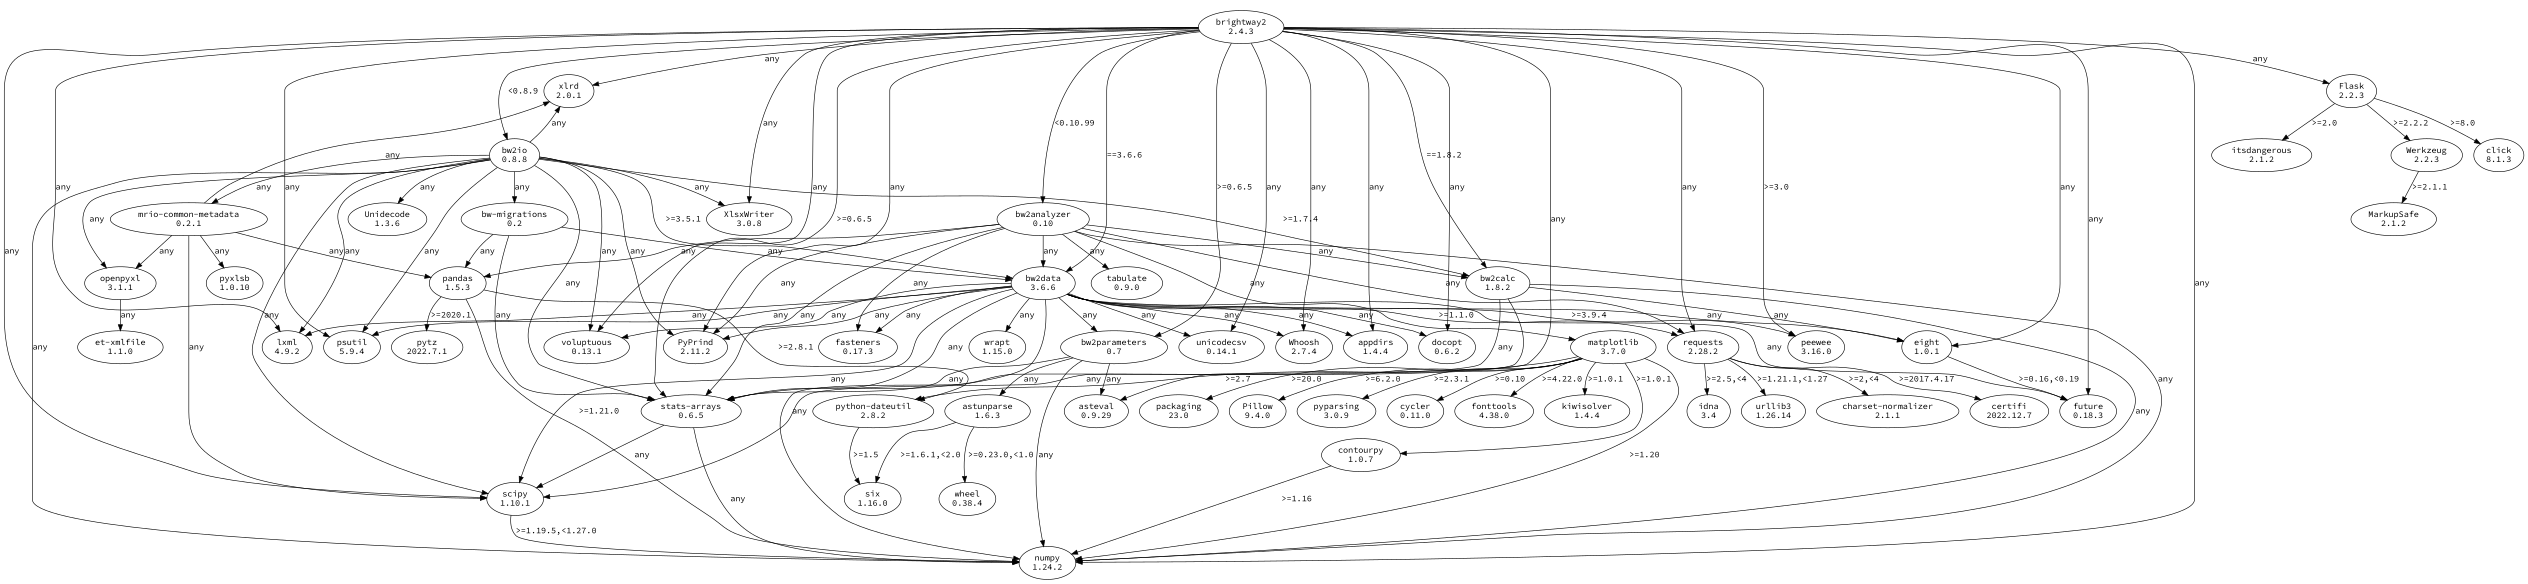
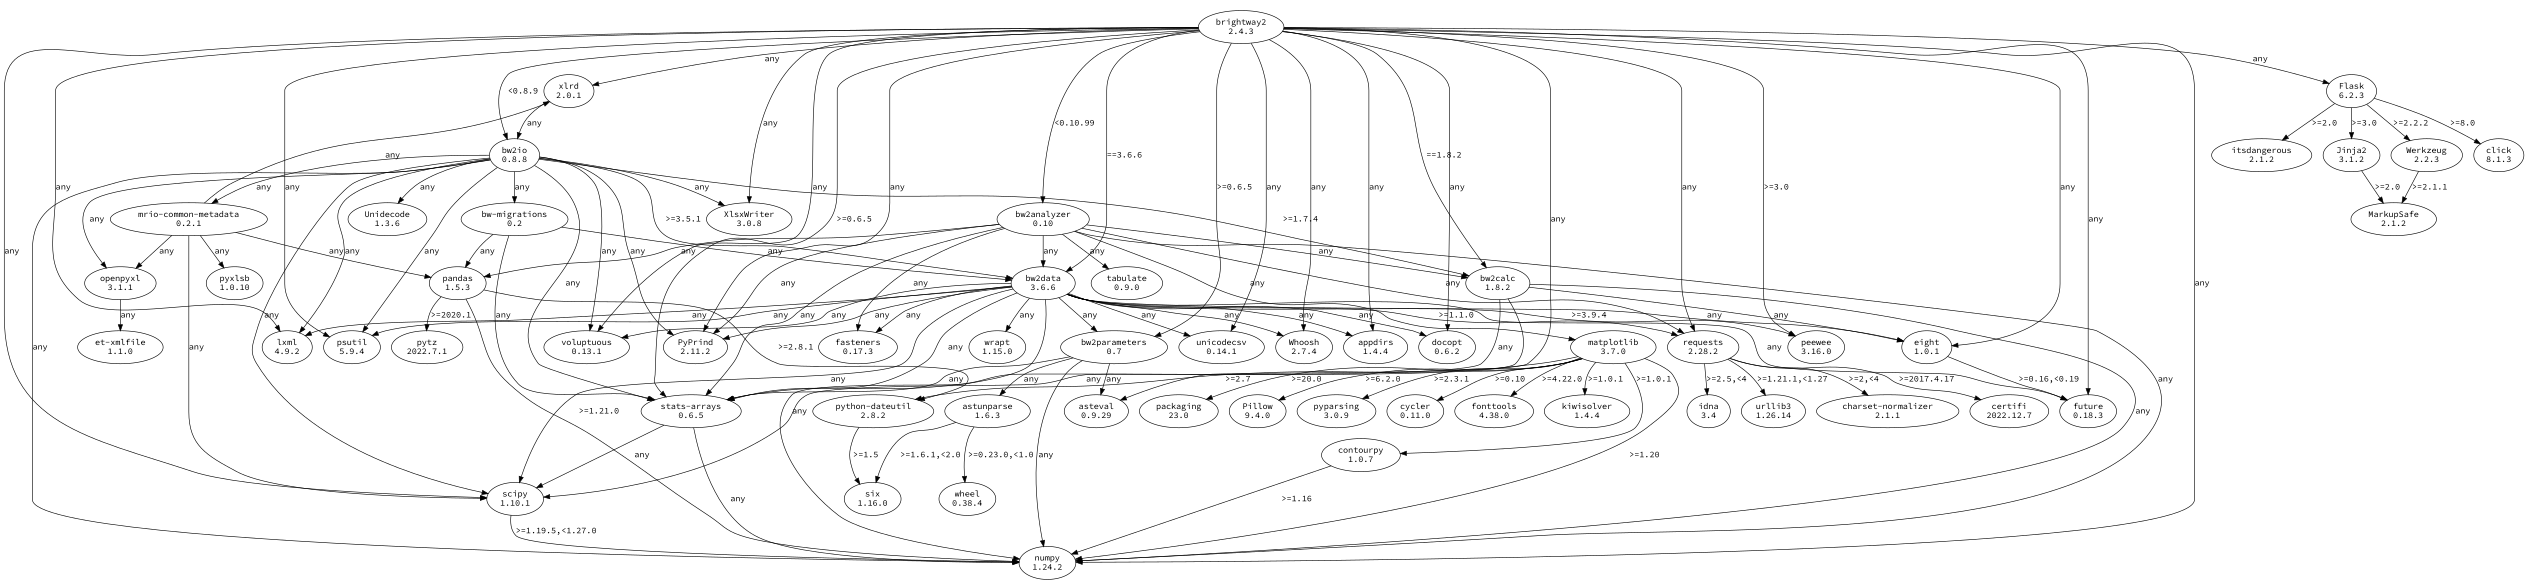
(2352, 91) -> (2352, 91)
(544, 128) -> (531, 114)
none -> (2352, 155)
